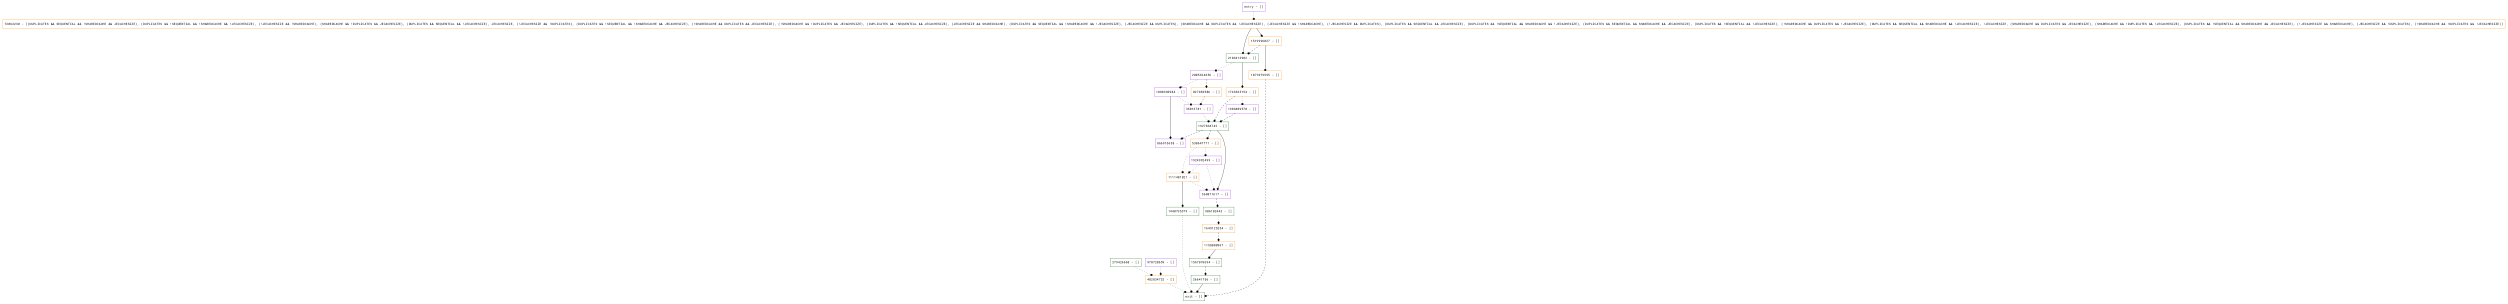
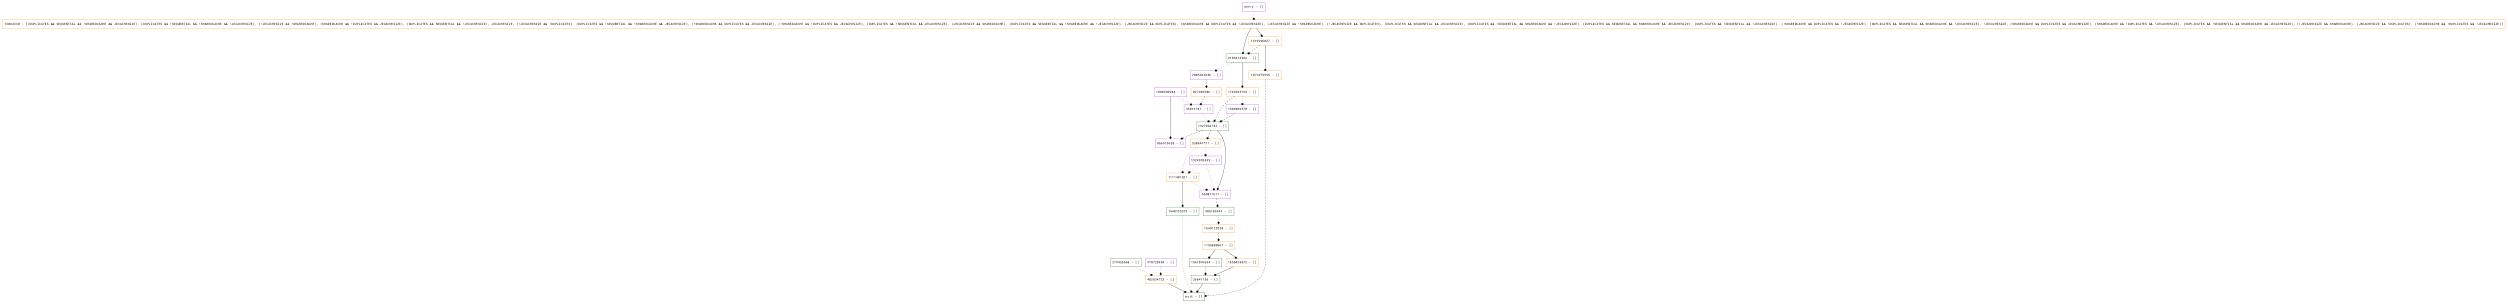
(1190, 83) -> none
none -> (1242, 262)
(1177, 288) -> (1177, 288)
